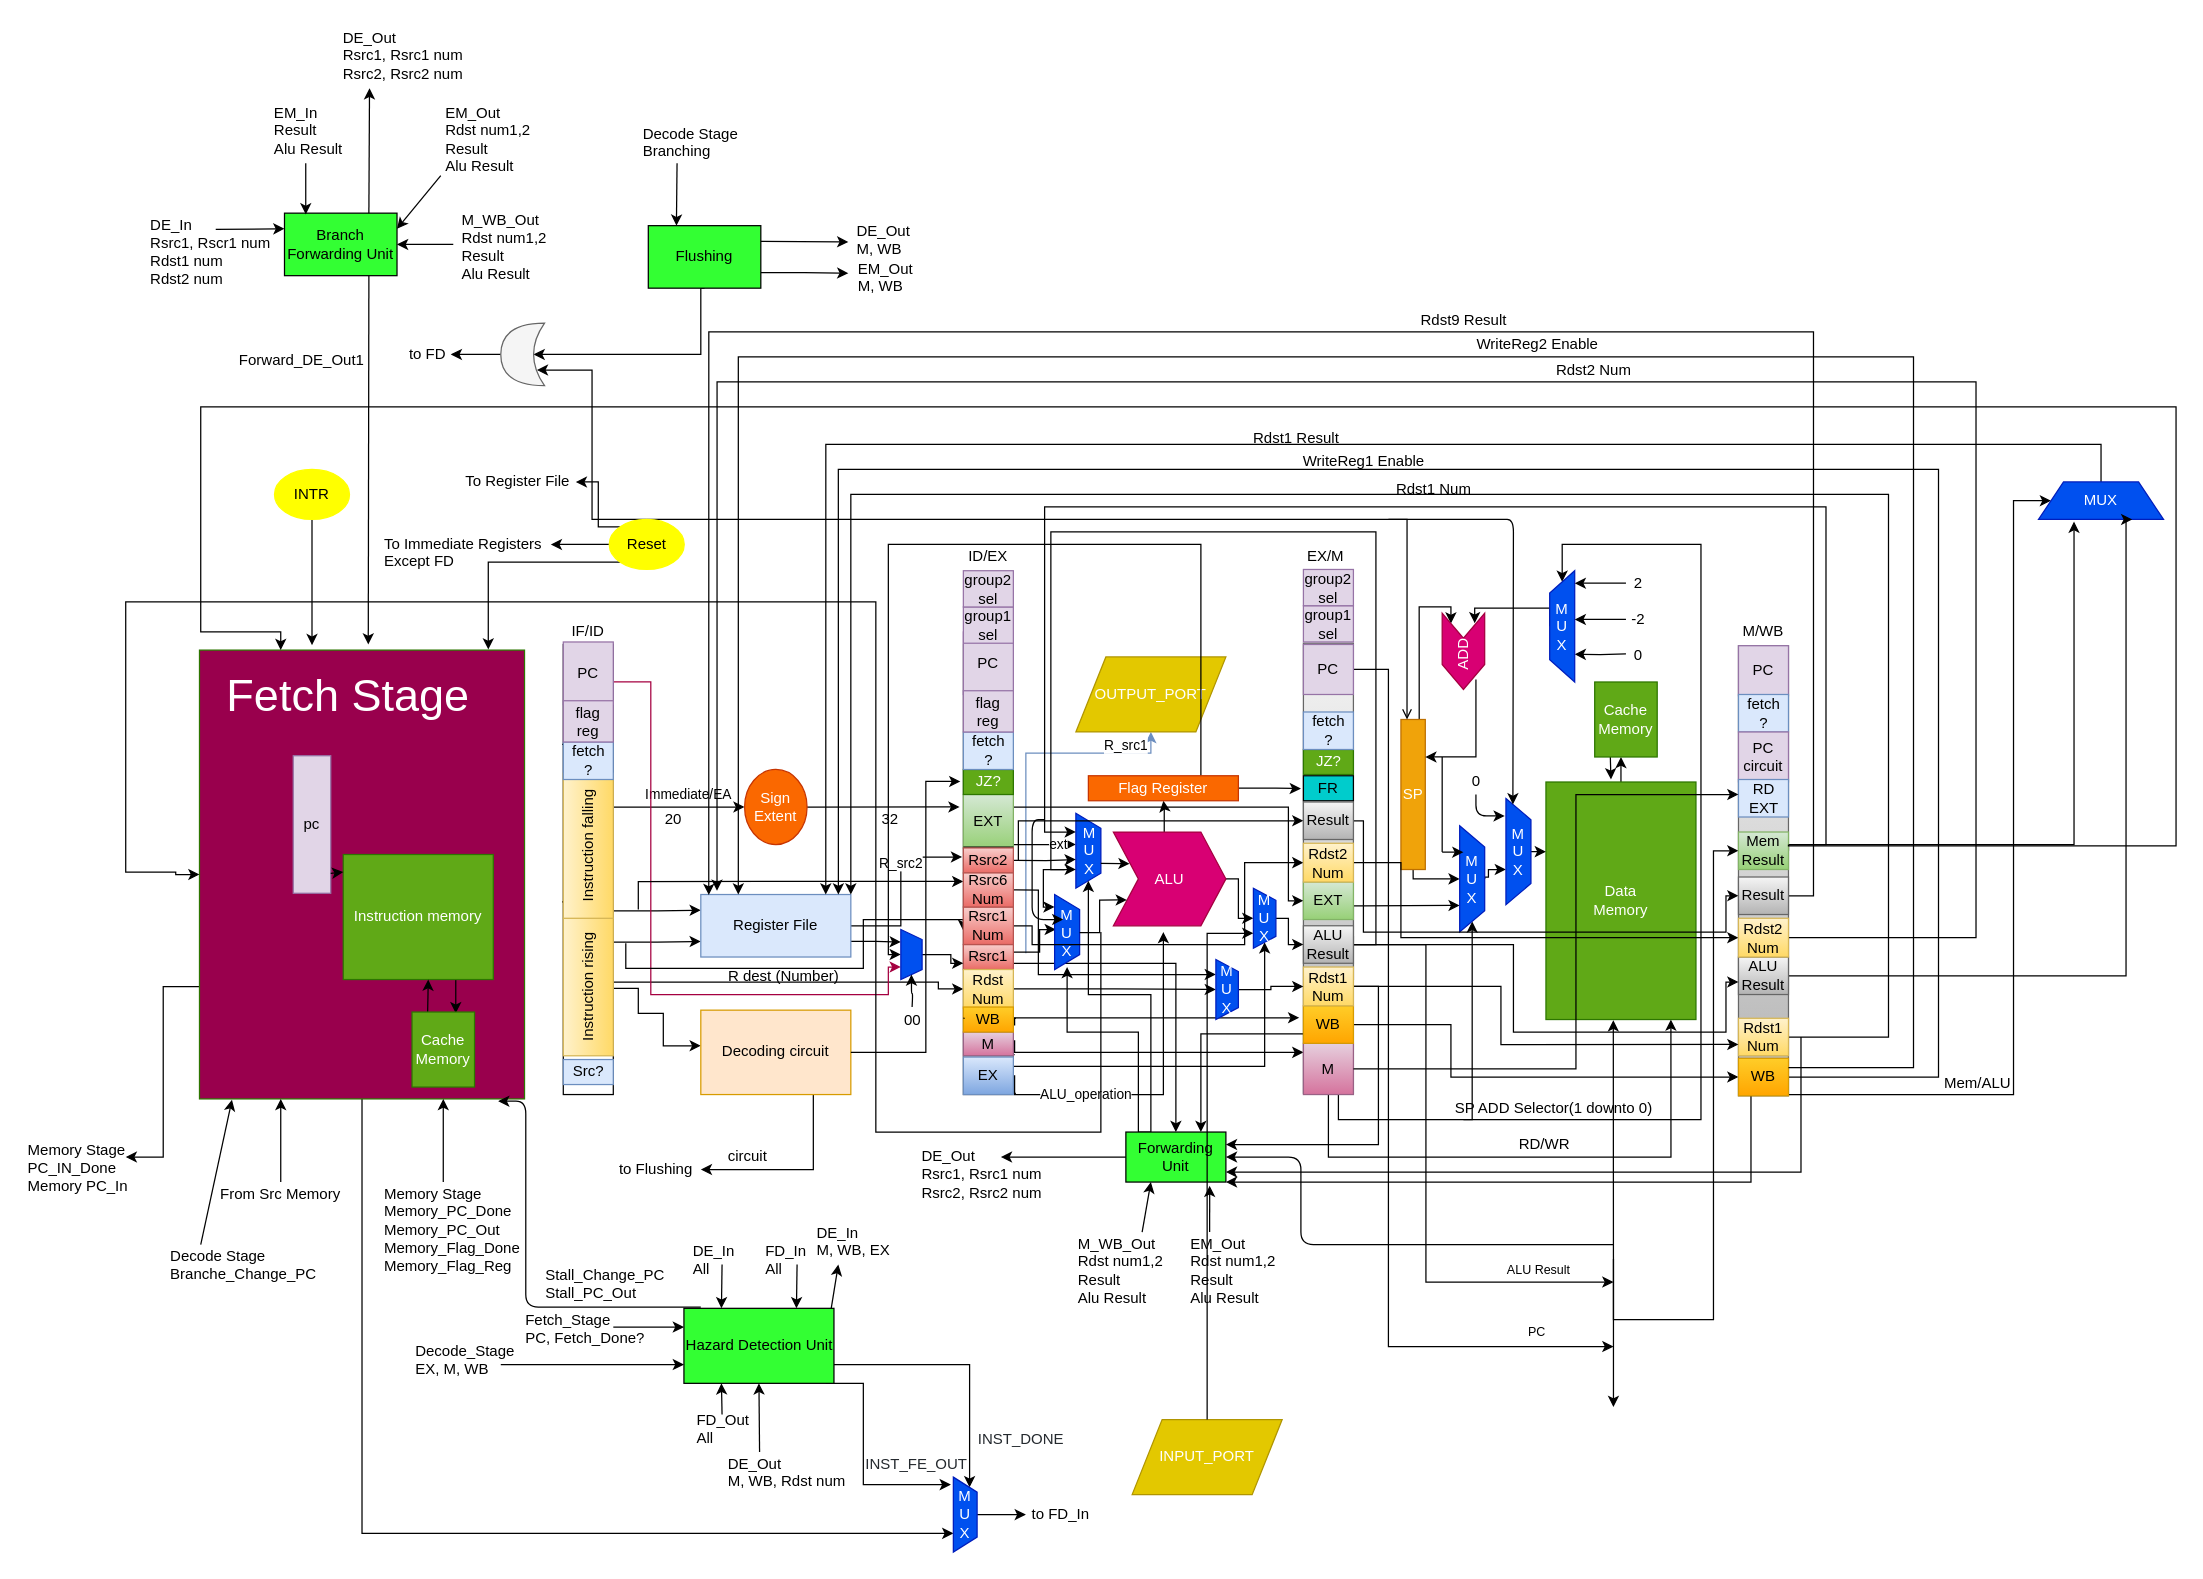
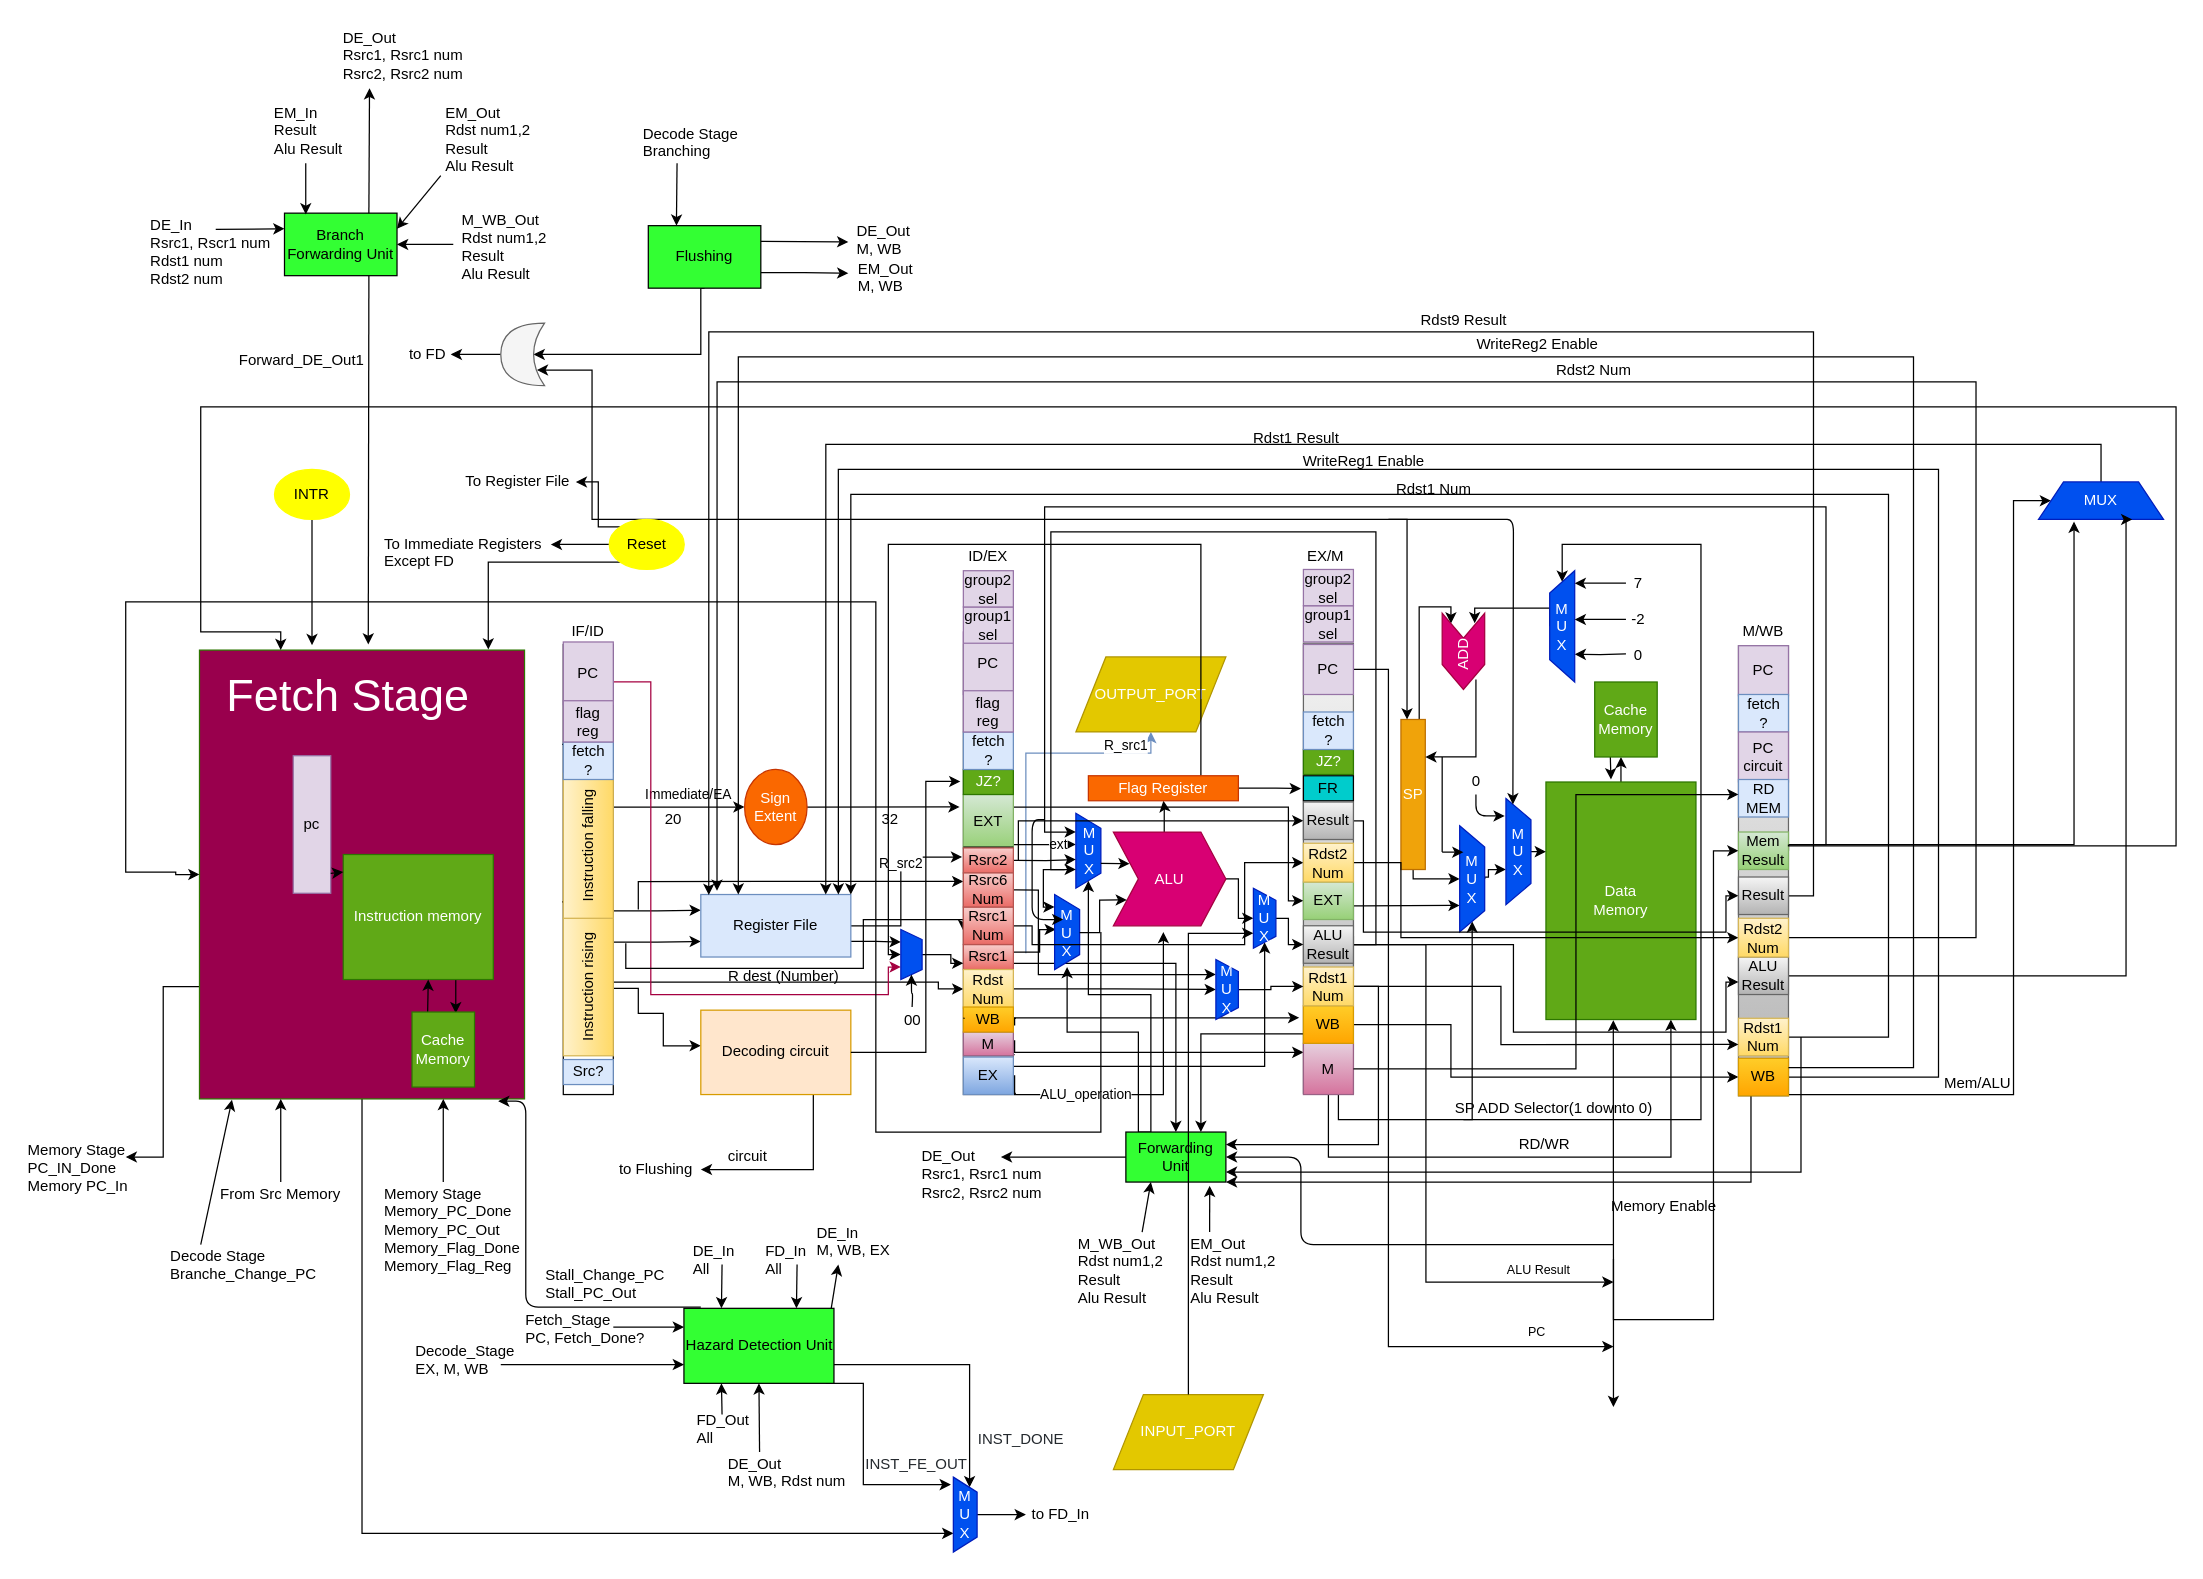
(1638, 583) -> (1638, 583)
(1407, 711) -> (1407, 709)
(1764, 798) -> (1764, 798)
none -> (1663, 1207)
(1207, 1457) -> (1188, 1432)
